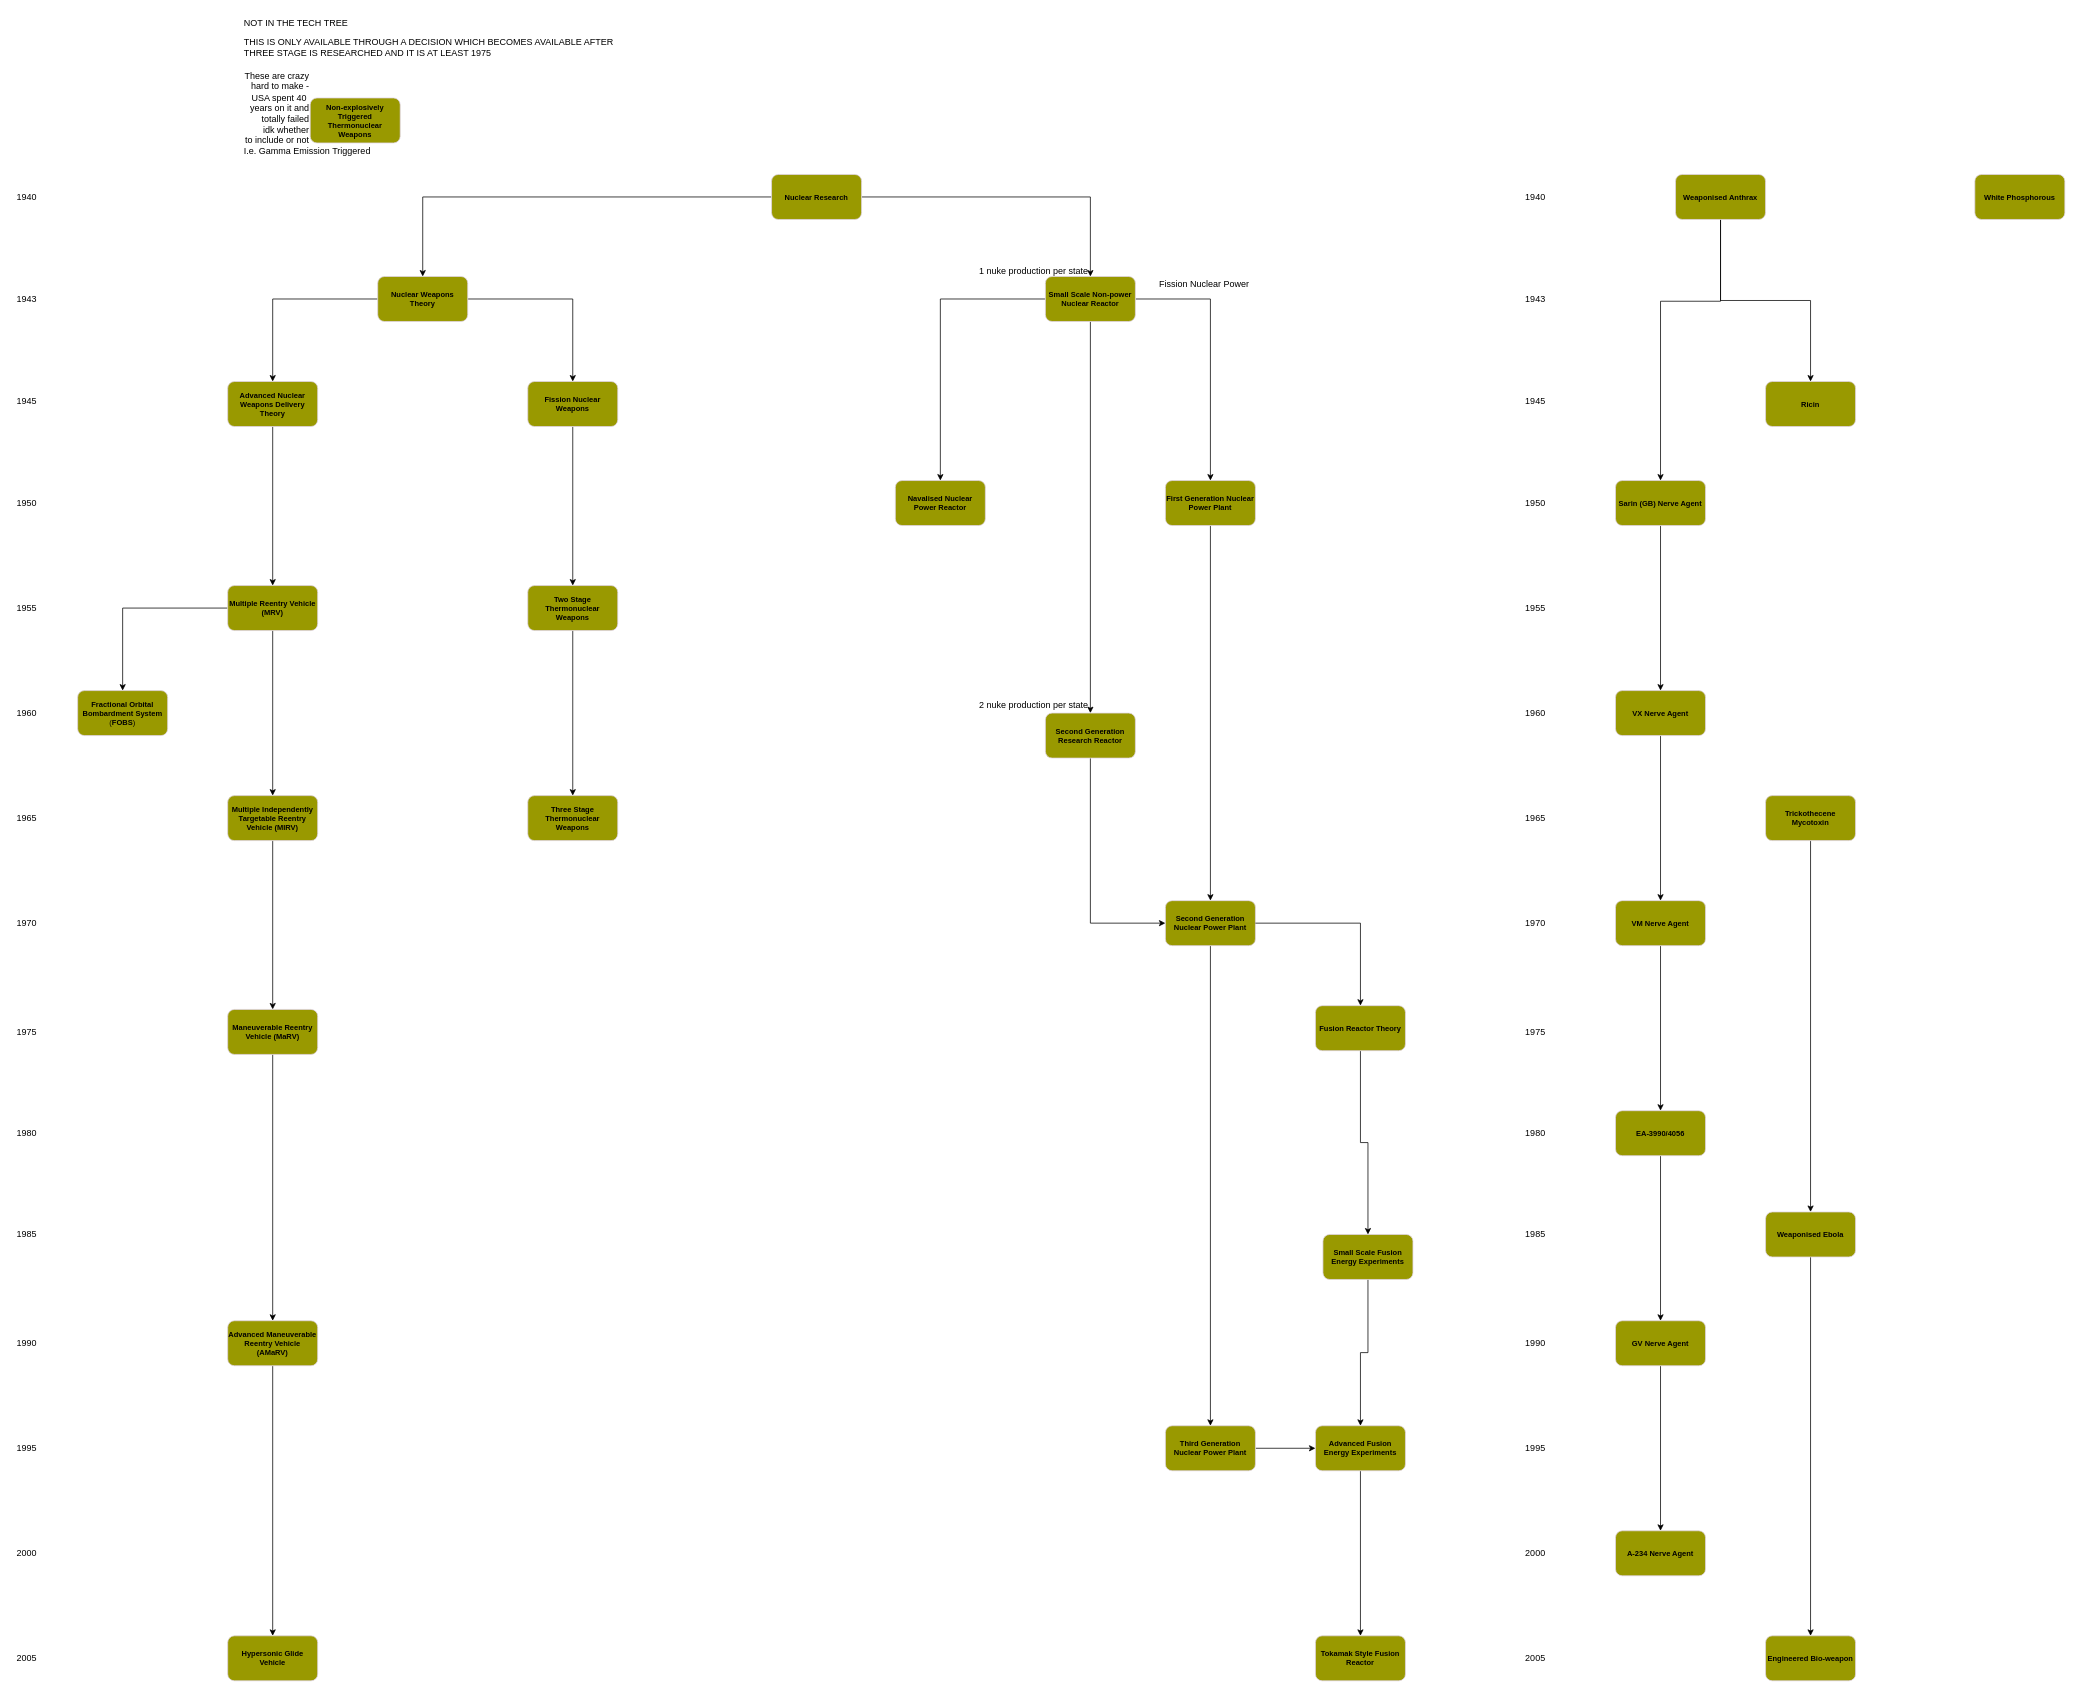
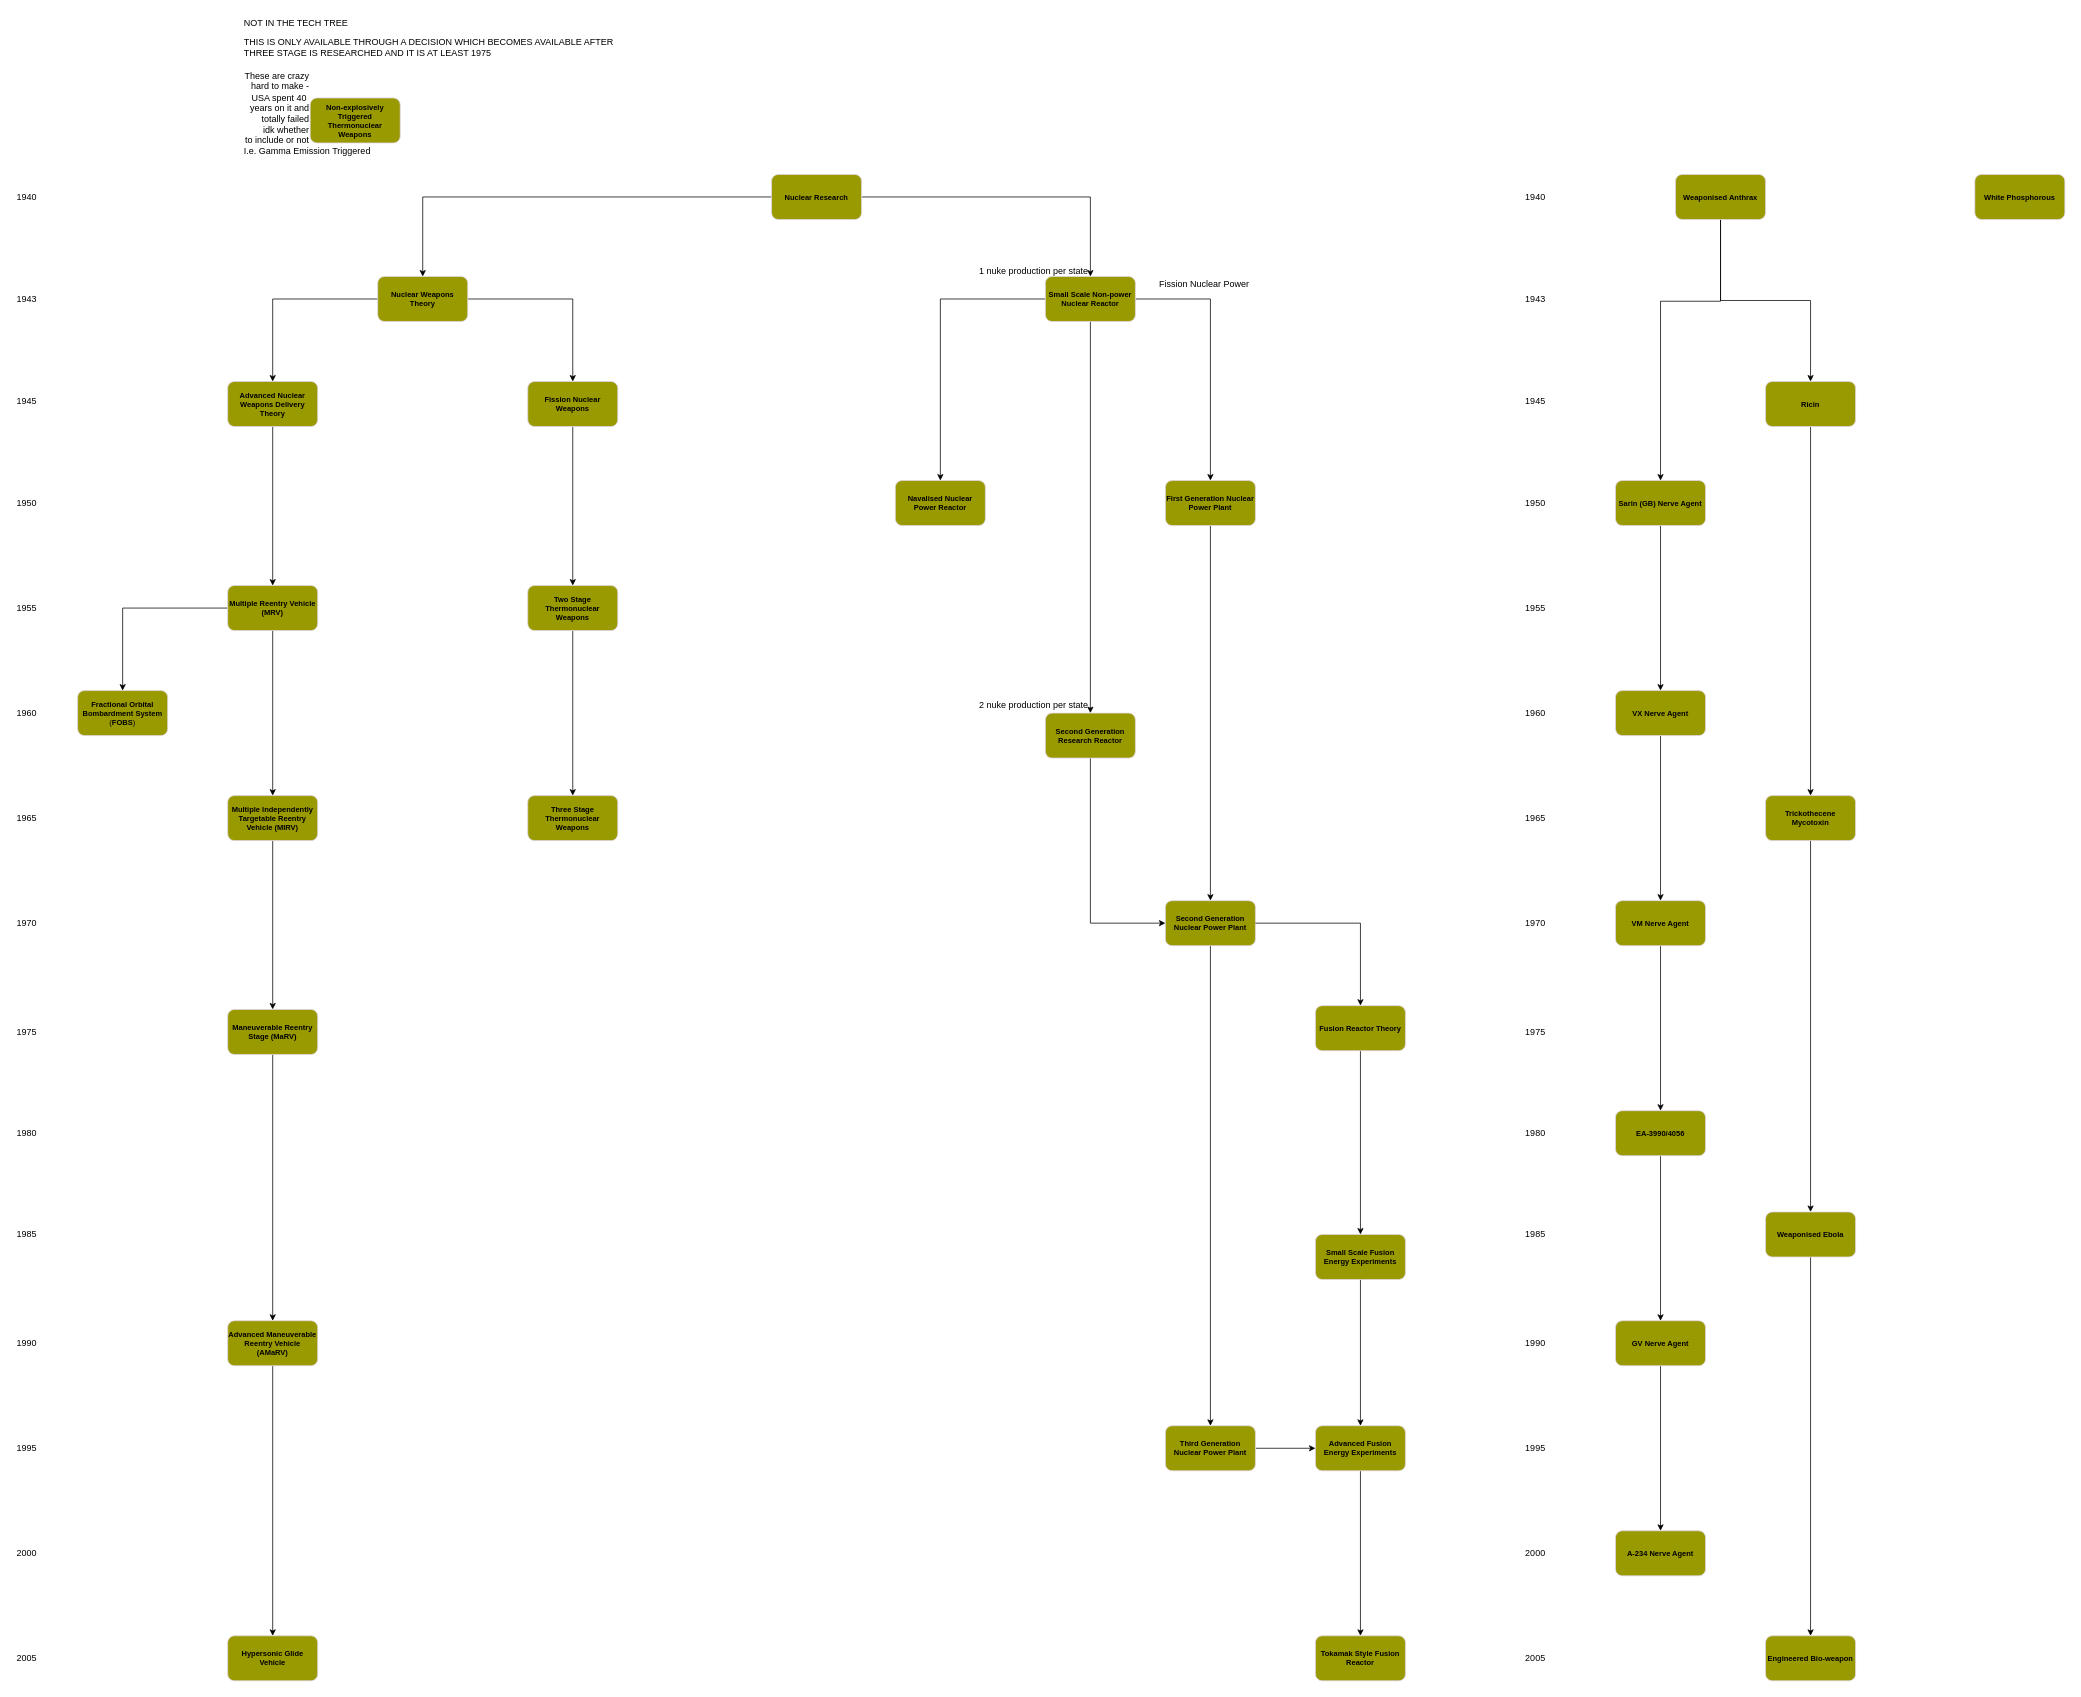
none -> (1810, 608)
(273, 1032) -> (273, 1032)
(1368, 1257) -> (1360, 1257)
